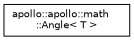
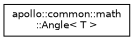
(67, 20) -> (67, 20)
